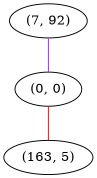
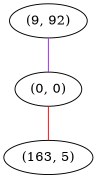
(48, 21) -> (48, 21)
